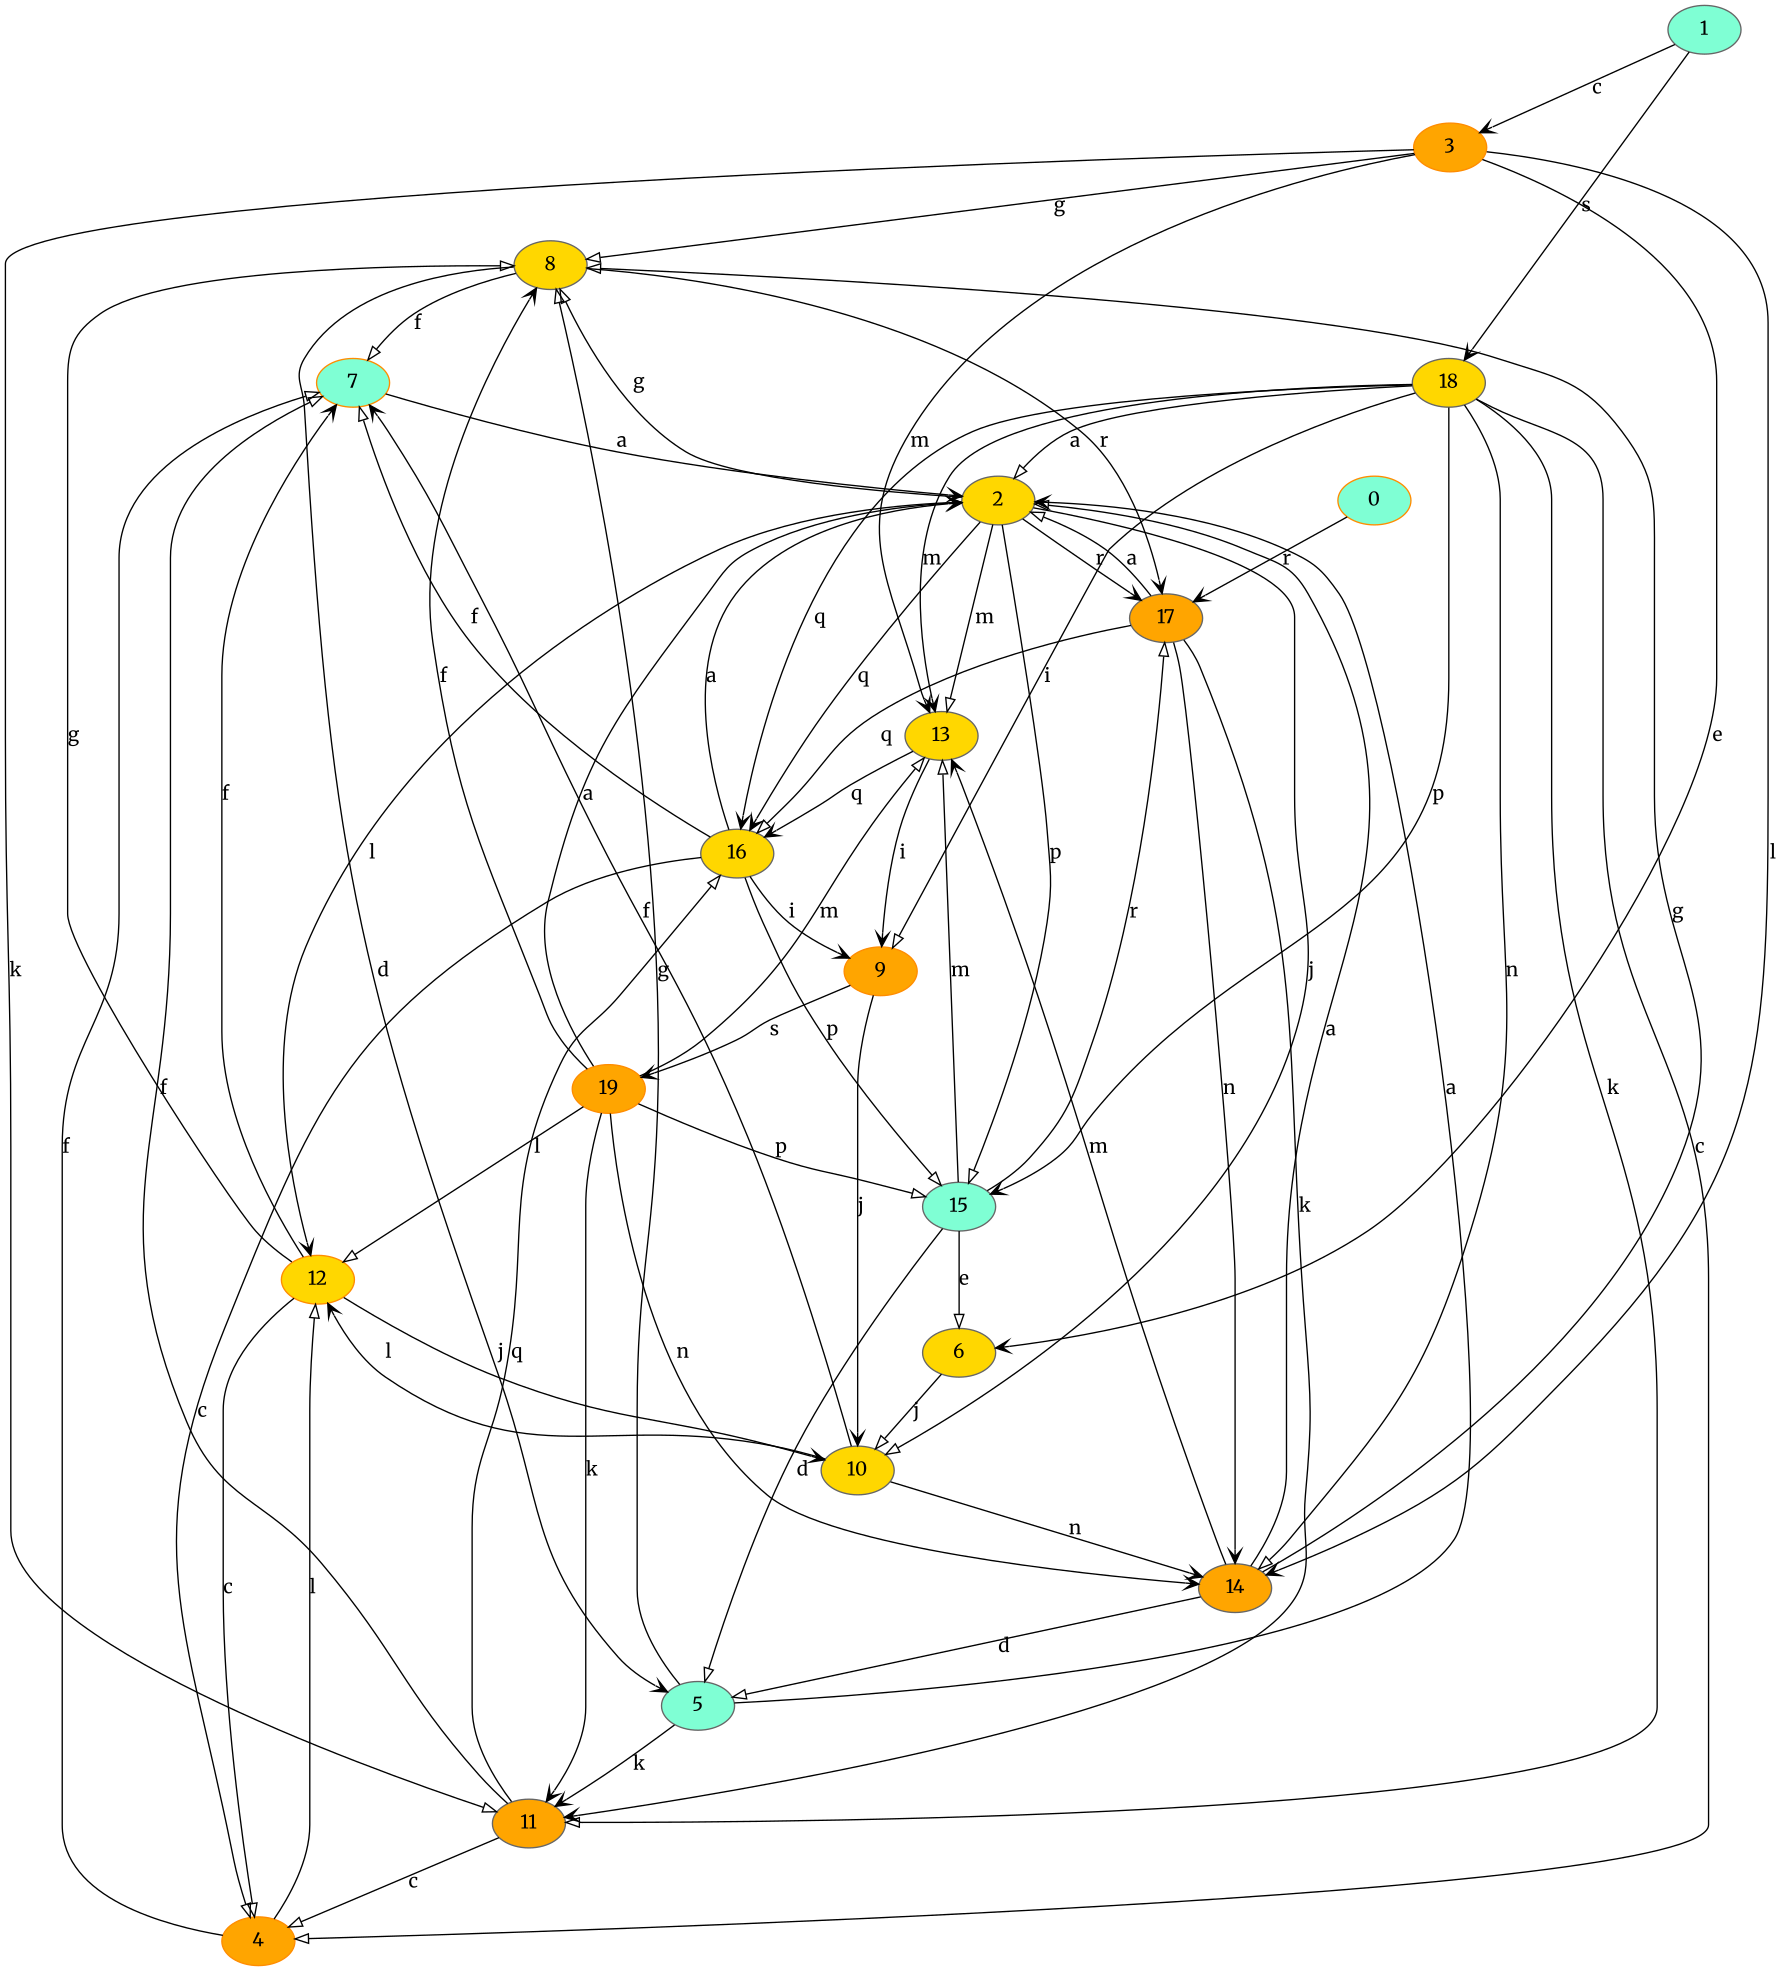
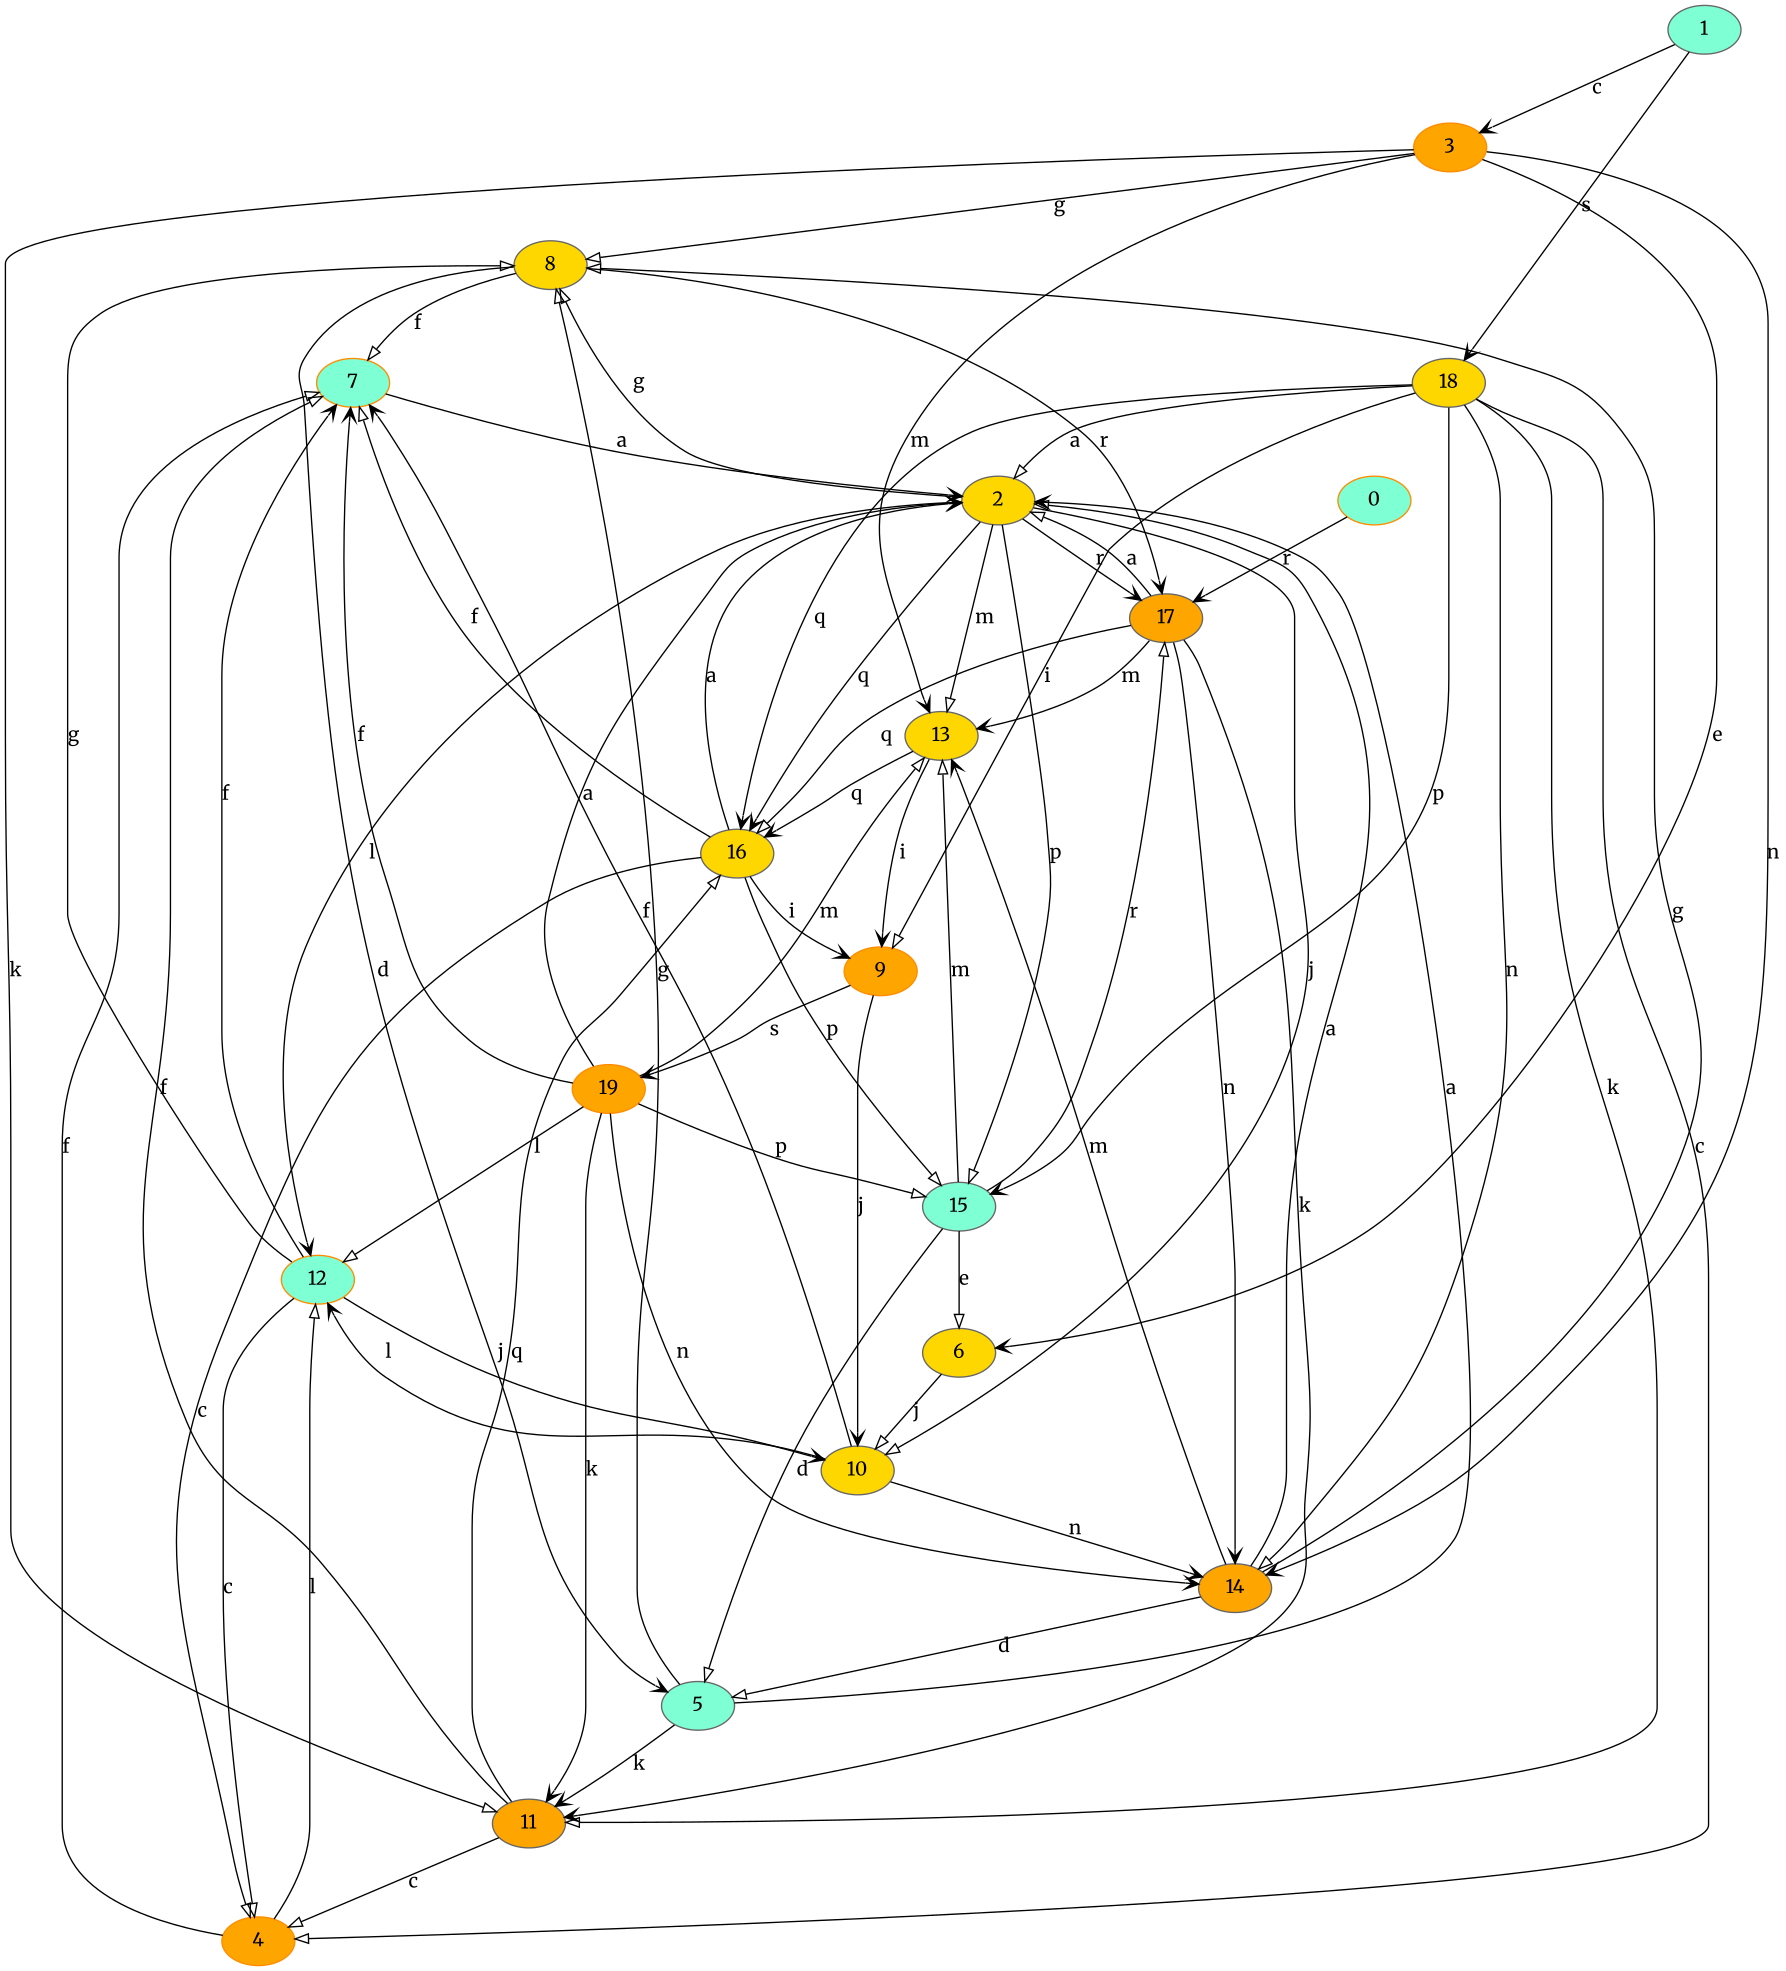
(1078, 416) -> (1078, 697)
(441, 690) -> (366, 800)
(1773, 854) -> (1773, 854)
(318, 1280) -> (318, 1280)
